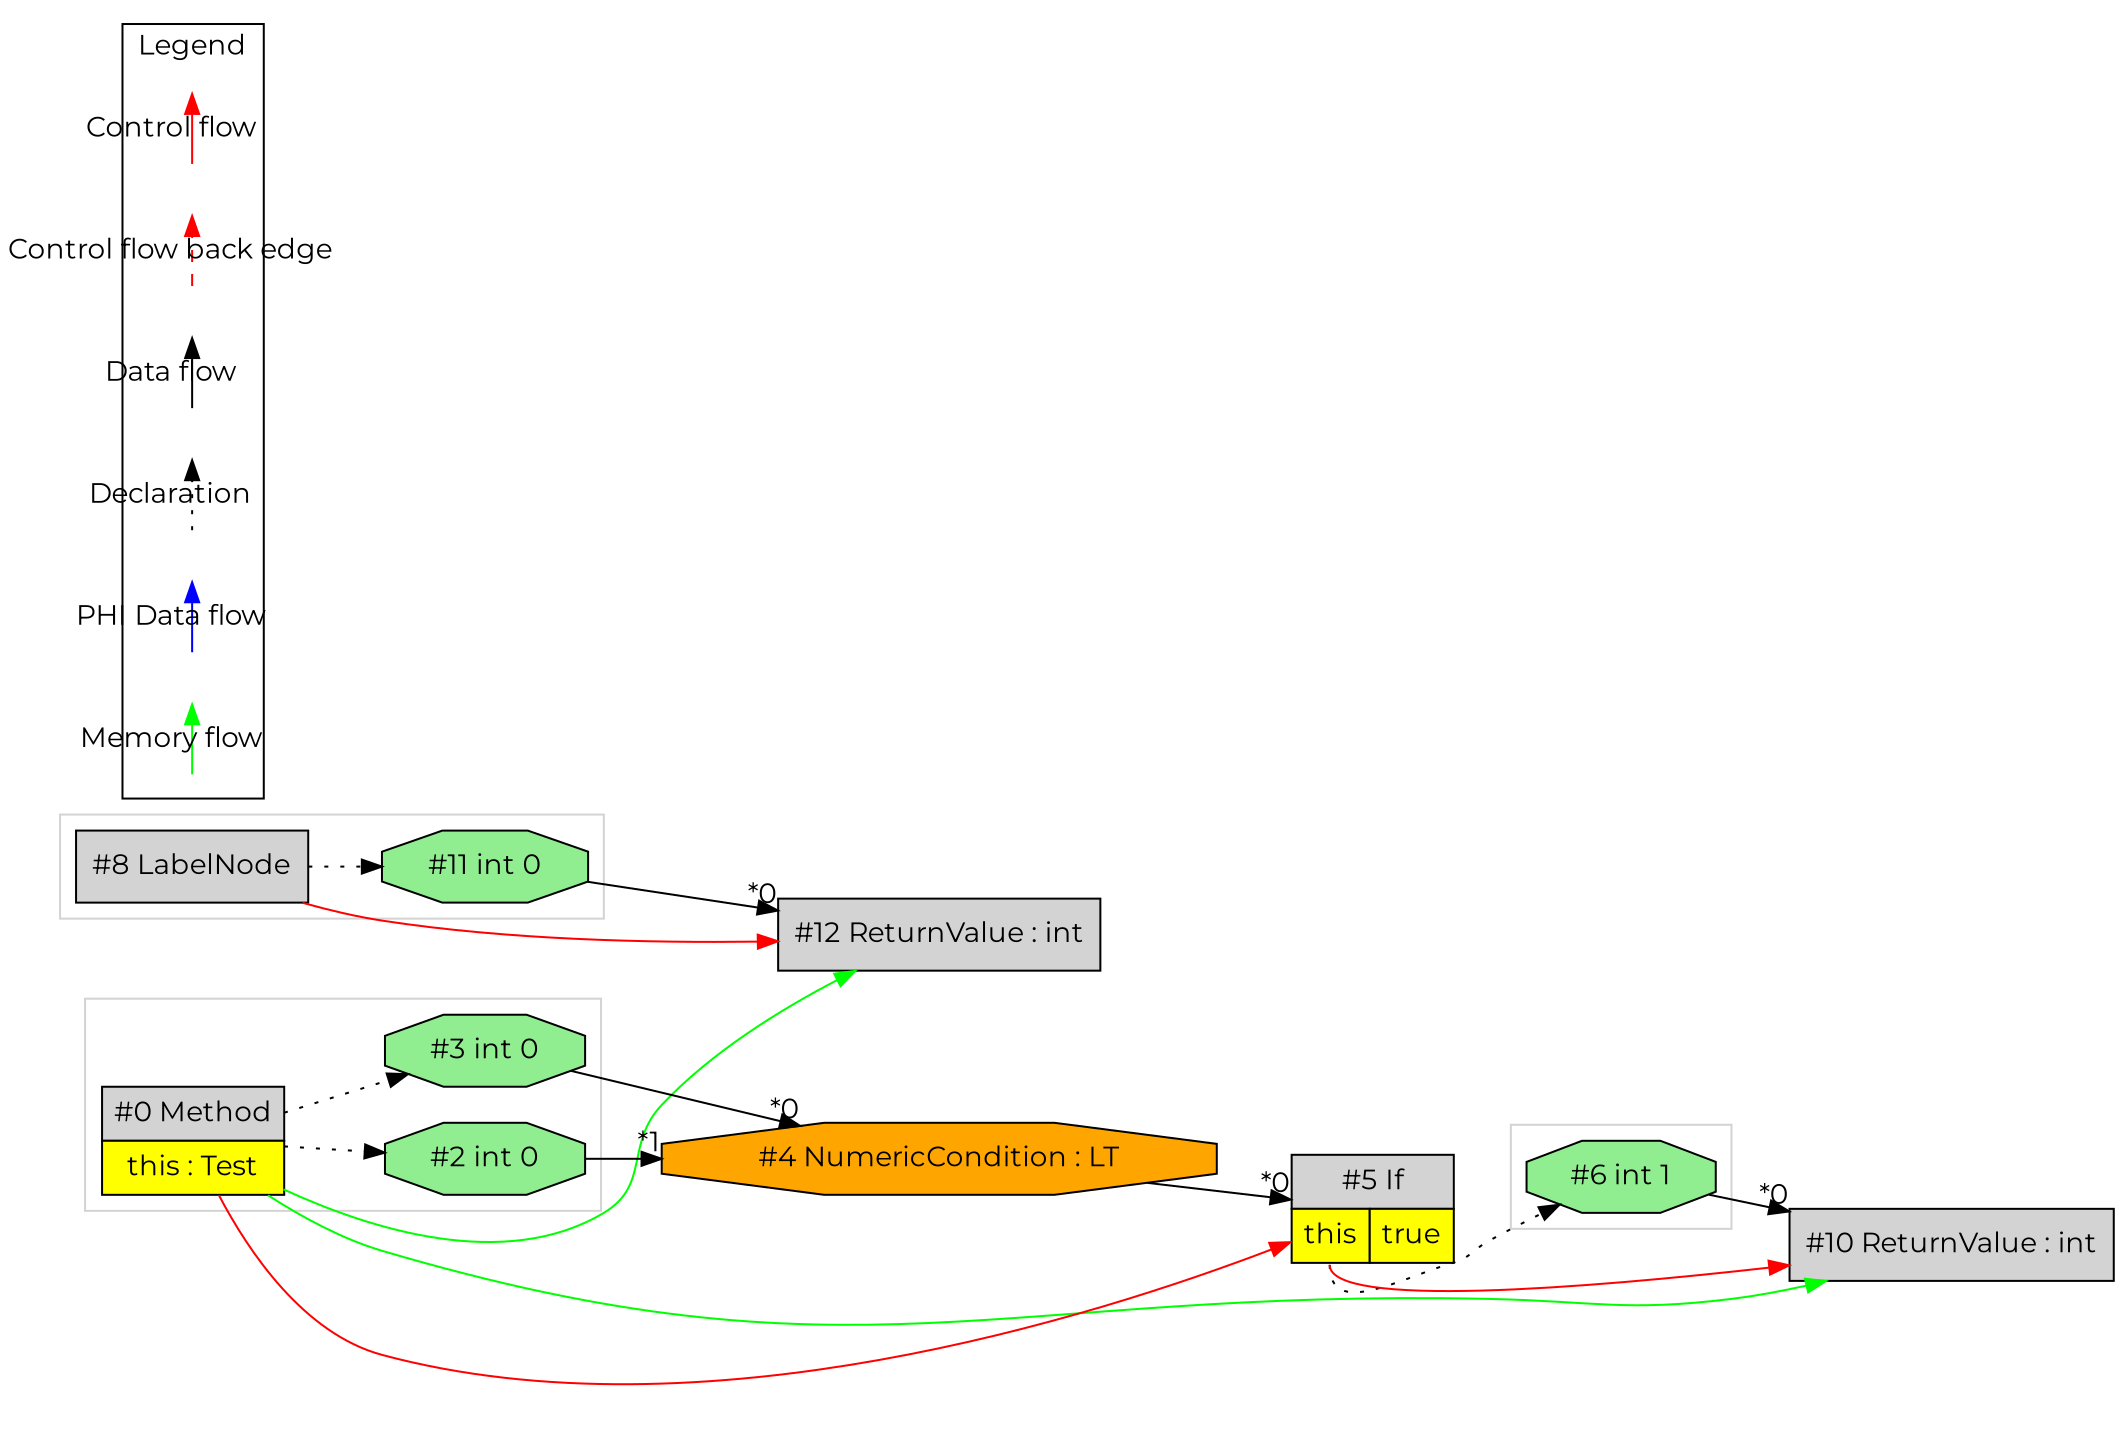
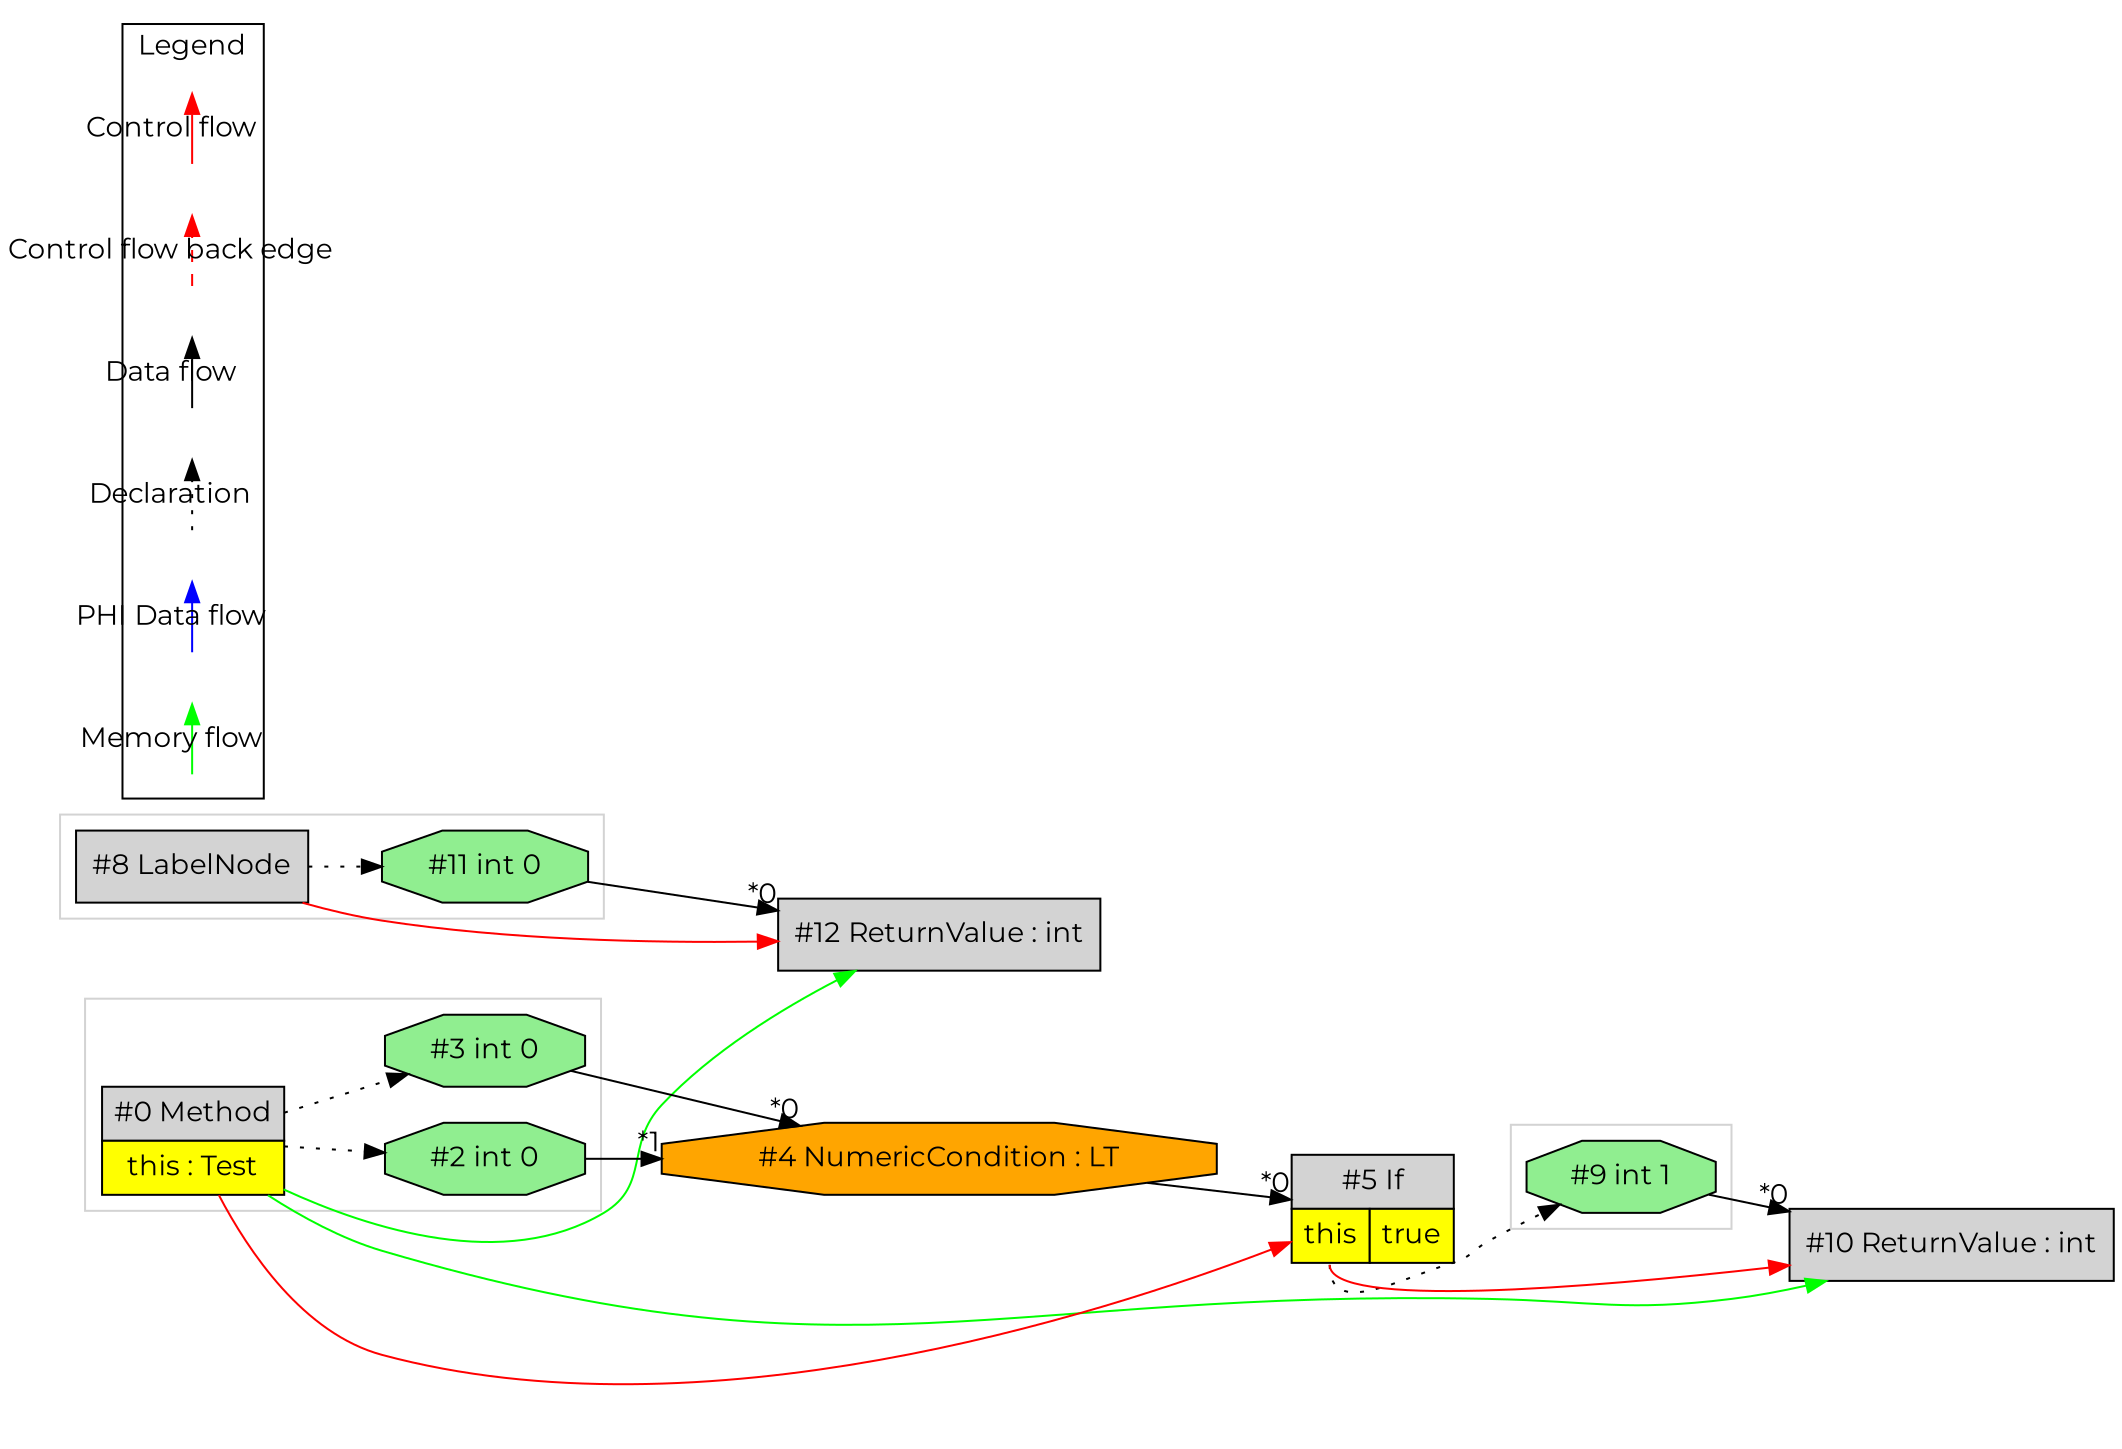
(1621, 1177) -> (1621, 1177)
